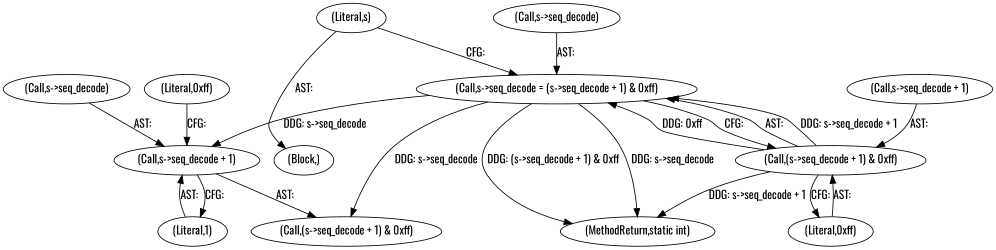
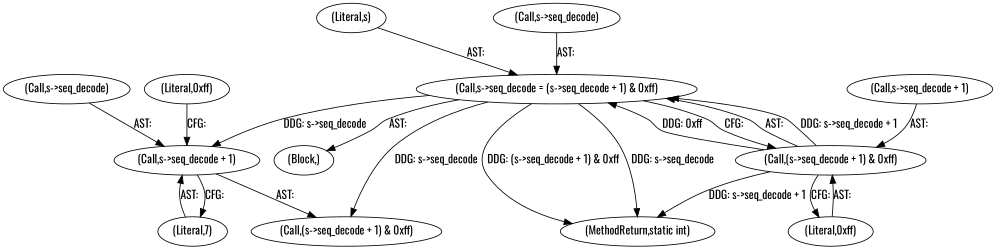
(477, 54) -> (477, 54)
(290, 82) -> (394, 117)
(193, 232) -> (193, 232)
